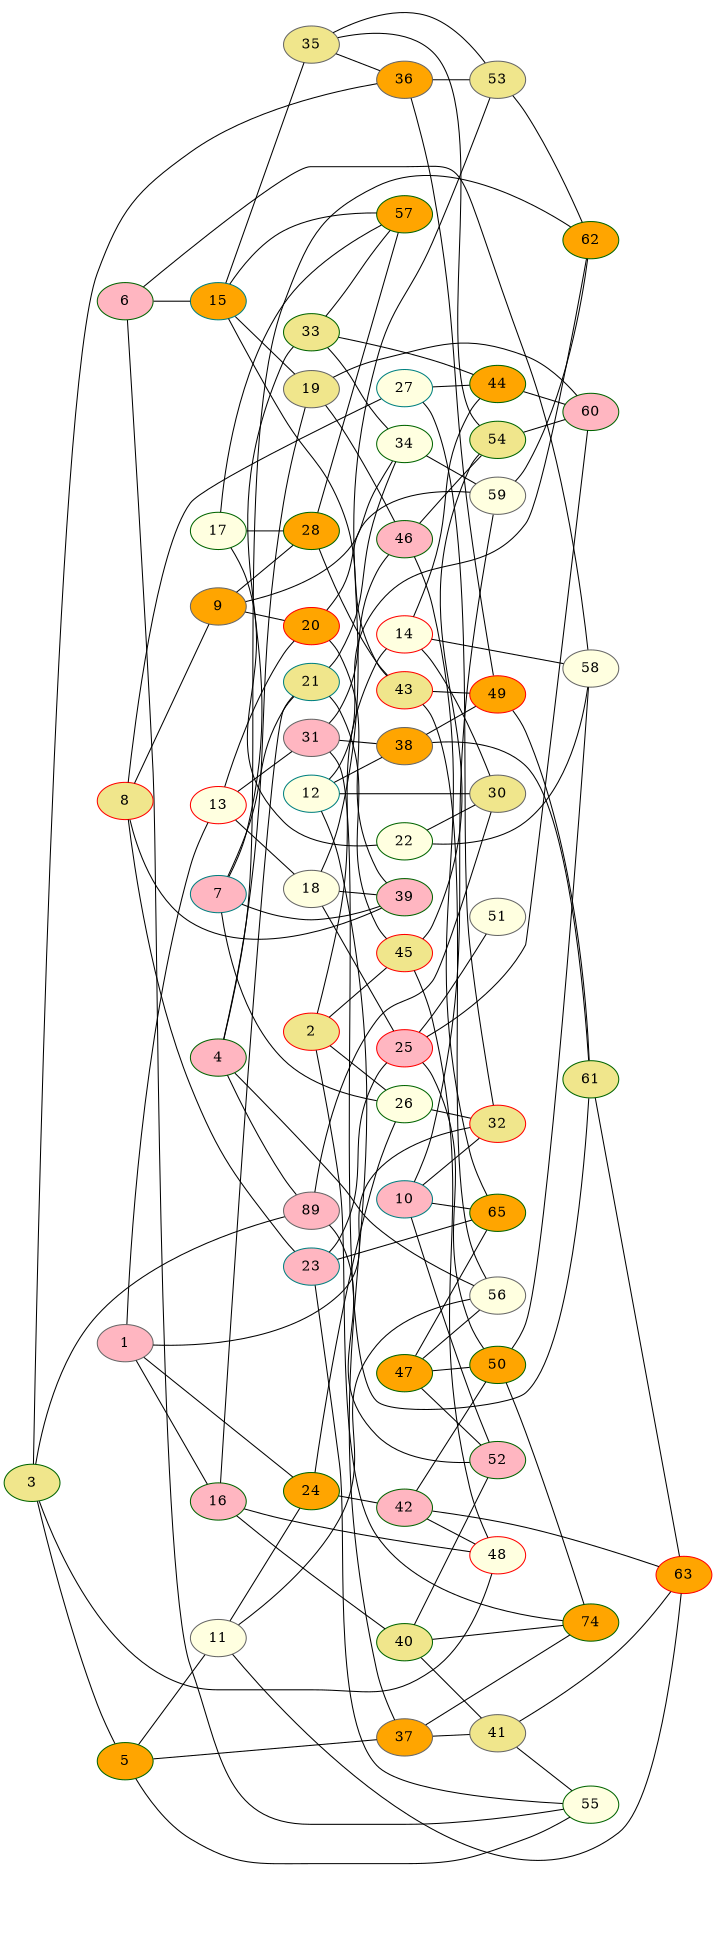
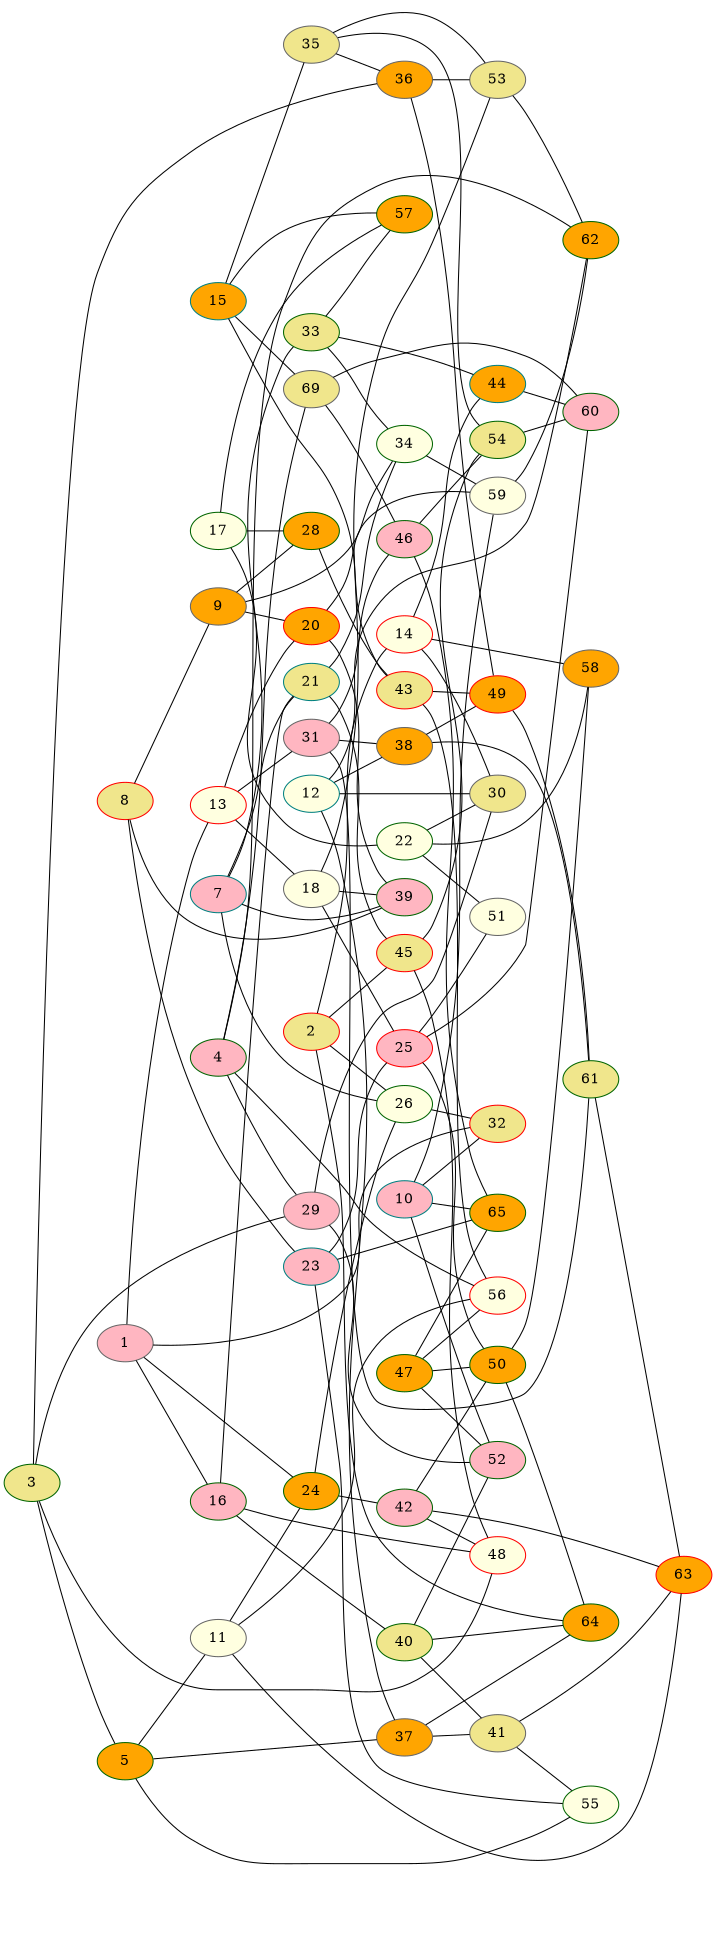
(125, 301) -> none
(498, 384) -> (498, 384)
(405, 388) -> none
(311, 389) -> (311, 389)
(352, 394) -> none
(591, 669) -> (591, 669)
none -> (443, 872)
(311, 1211) -> (311, 1211)
(498, 1296) -> (498, 1296)
(591, 1623) -> (591, 1623)
